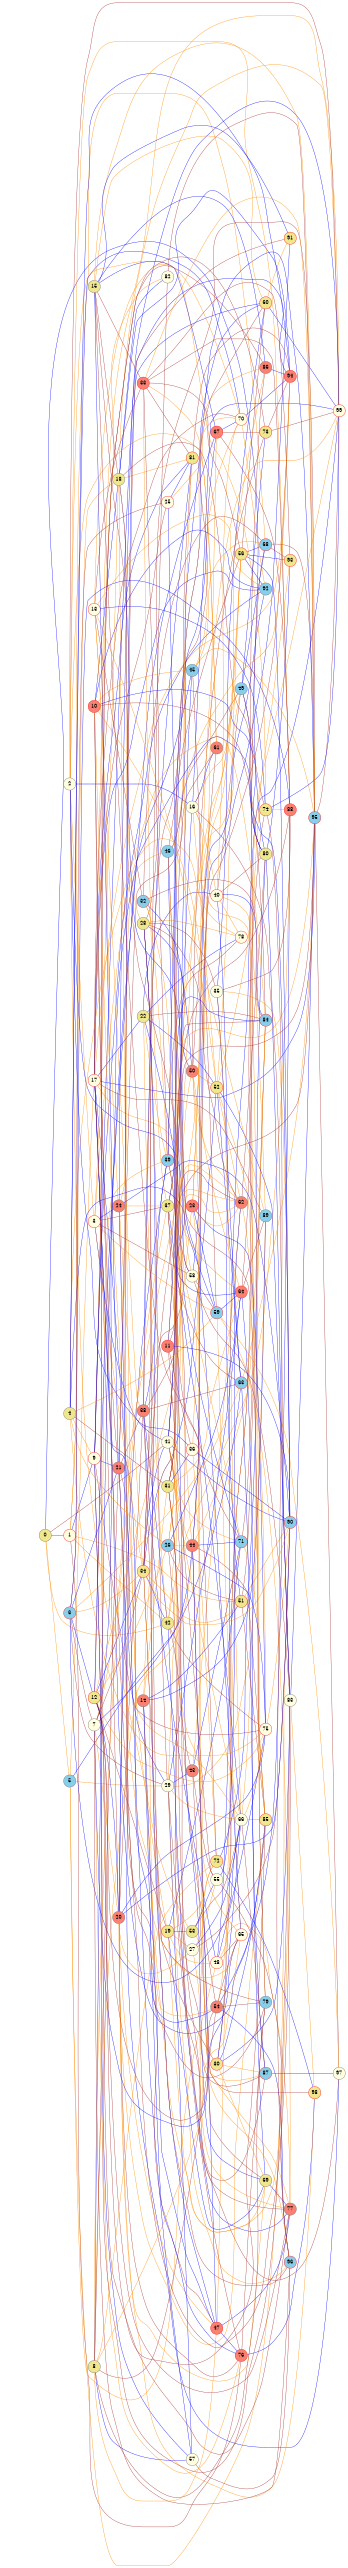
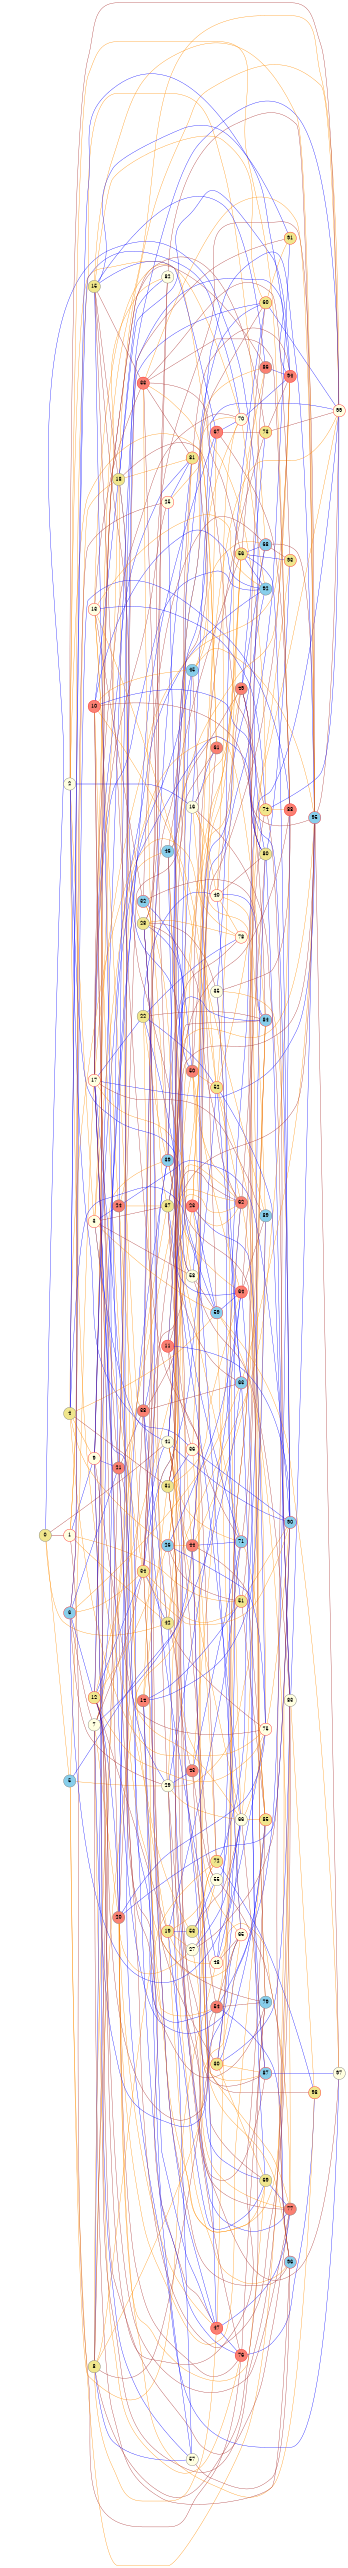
none -> (160, 601)
(241, 689) -> (241, 689)
none -> (265, 823)
